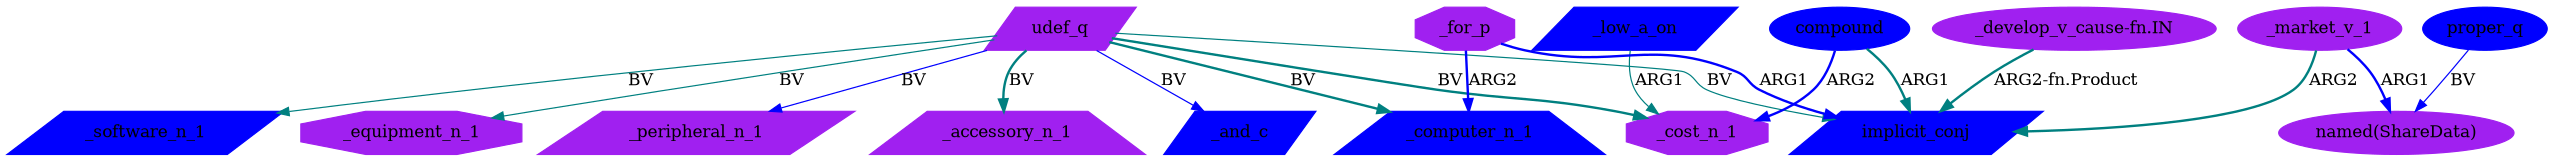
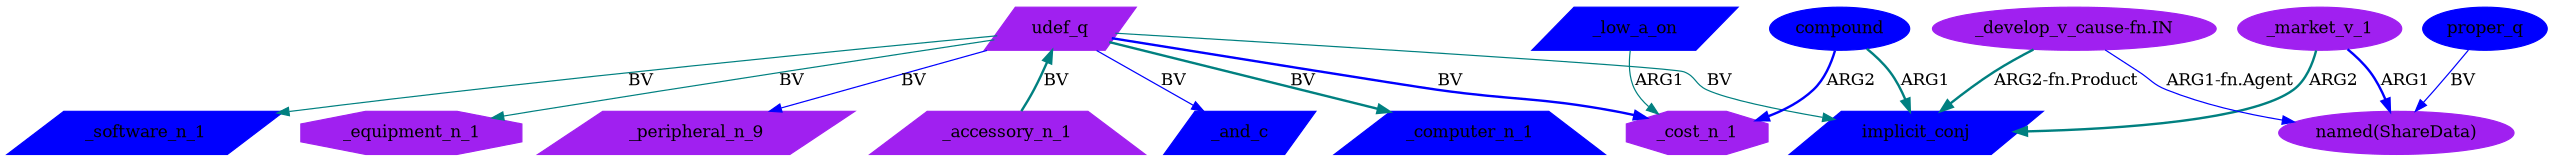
(1465, 29) -> none
(1009, 72) -> (1035, 87)
(1373, 80) -> (1373, 80)
none -> (2188, 98)
(696, 133) -> (696, 133)
